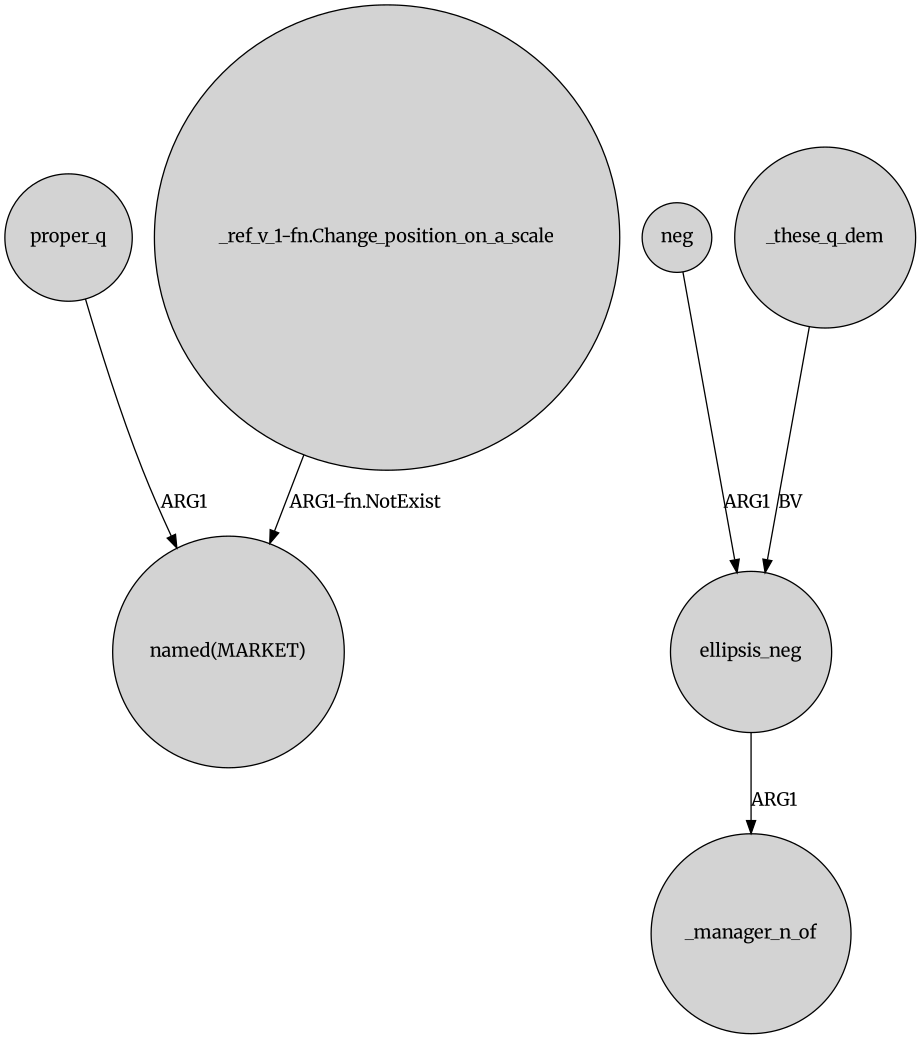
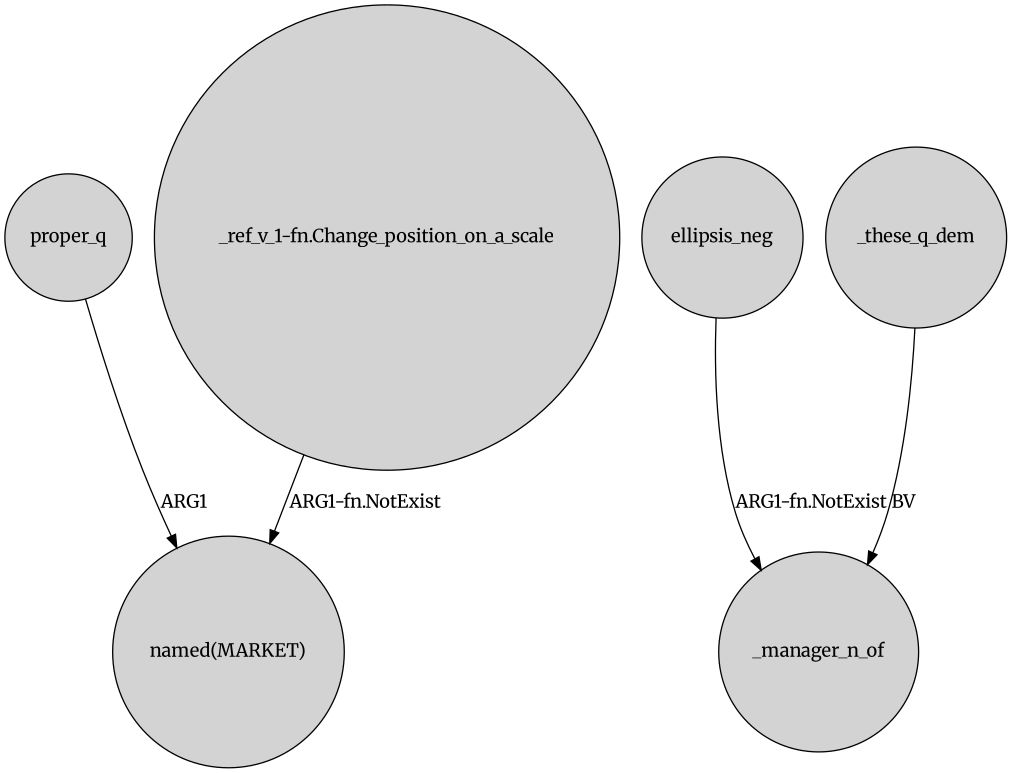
(677, 238) -> none
(788, 443) -> (903, 442)
(774, 801) -> (812, 503)
